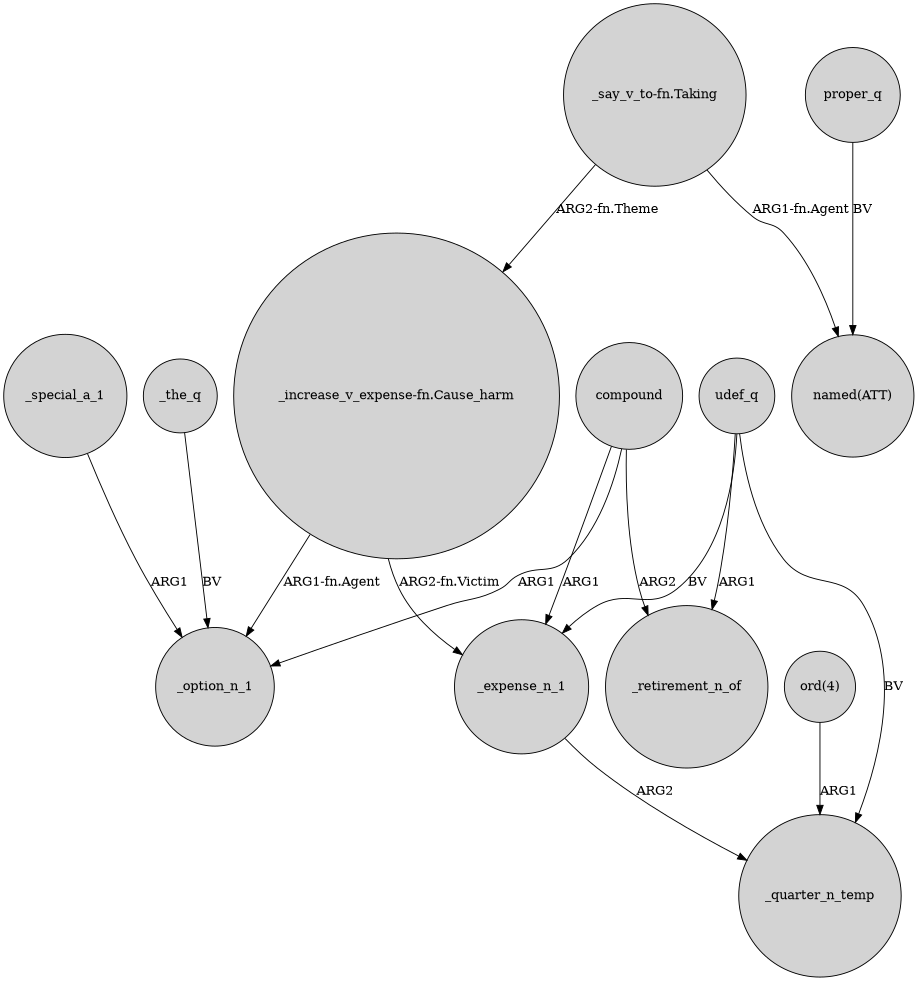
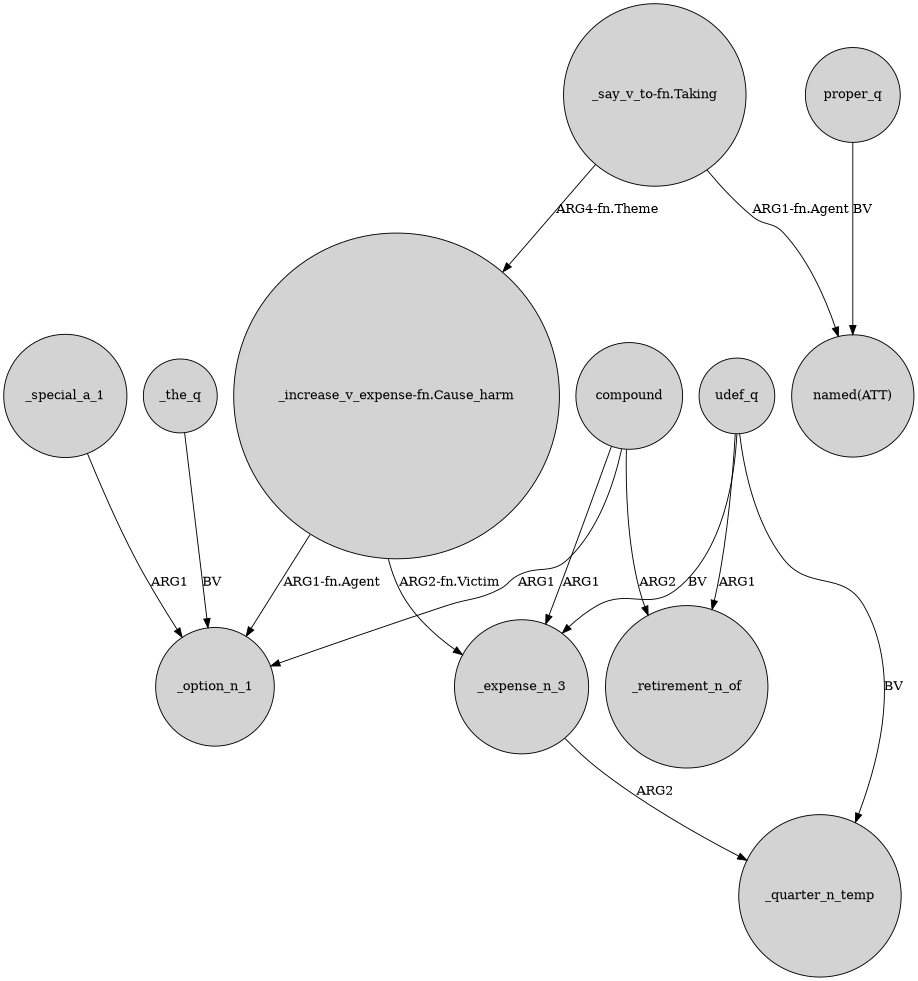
(607, 210) -> (607, 210)
(522, 687) -> (522, 687)
(820, 687) -> none
